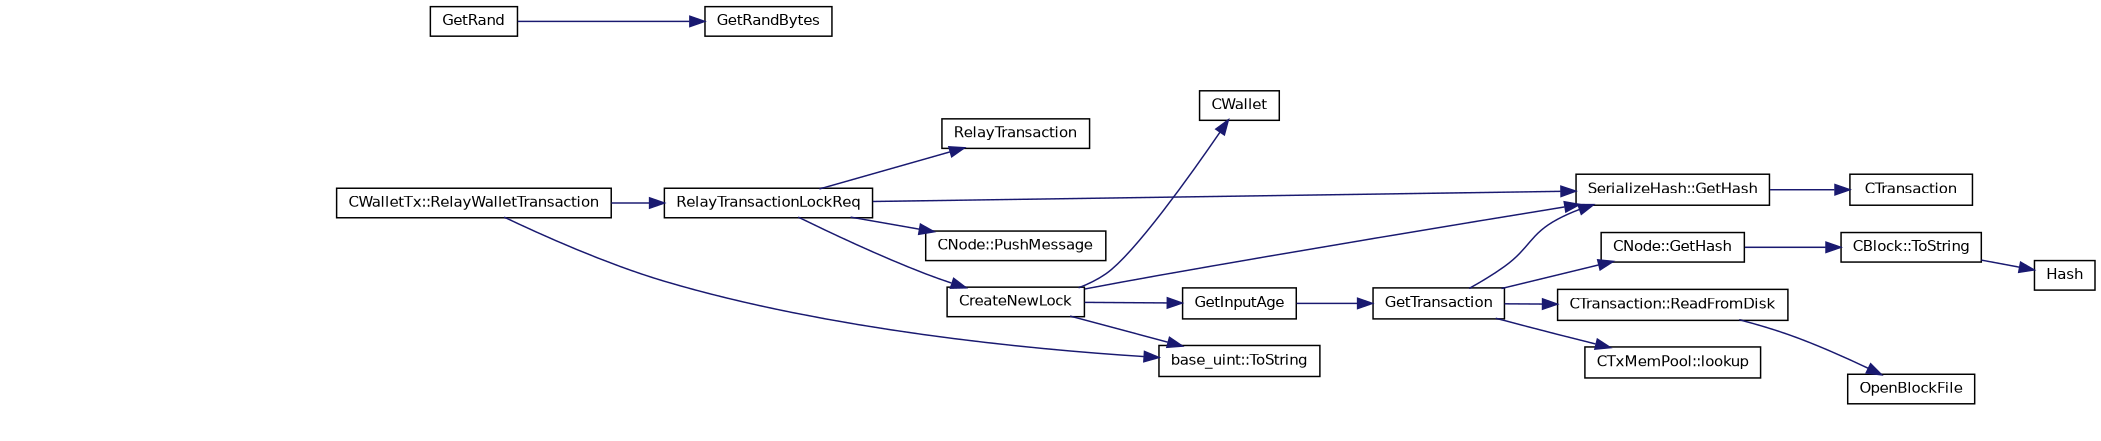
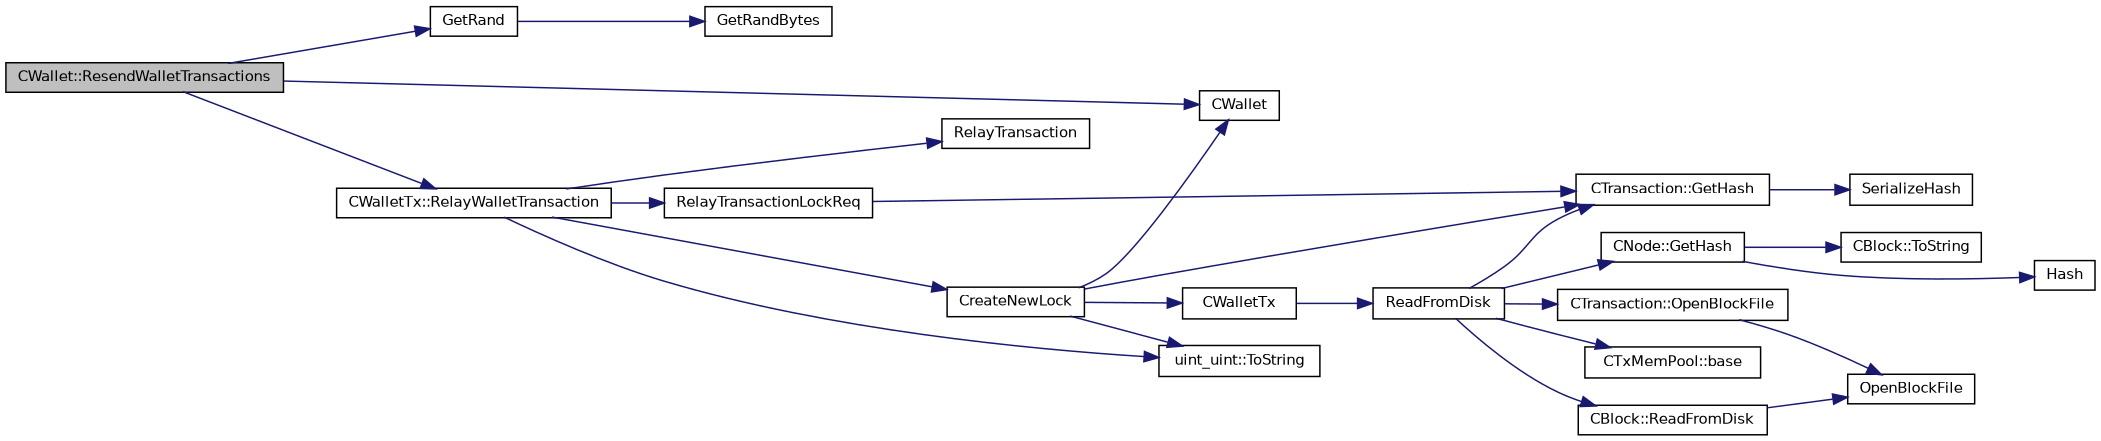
none -> (145, 78)
(885, 170) -> (746, 164)
(1673, 190) -> (1673, 190)
(1911, 190) -> (1911, 190)
(1016, 246) -> none
(874, 252) -> (742, 252)
(2000, 264) -> (1880, 278)
(1239, 303) -> (1239, 303)
(1439, 303) -> (1439, 303)
(1673, 305) -> (1673, 305)
(1239, 361) -> (1239, 361)
(1673, 362) -> (1673, 362)
none -> (1673, 420)
